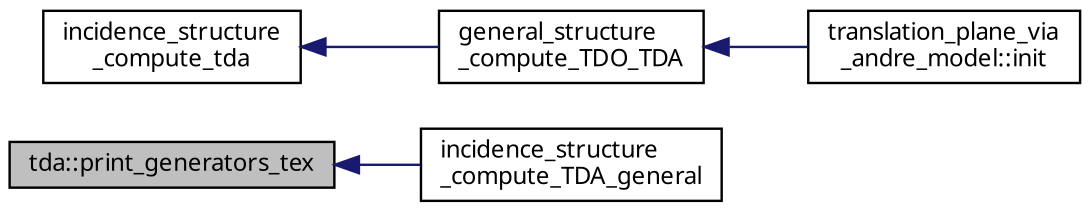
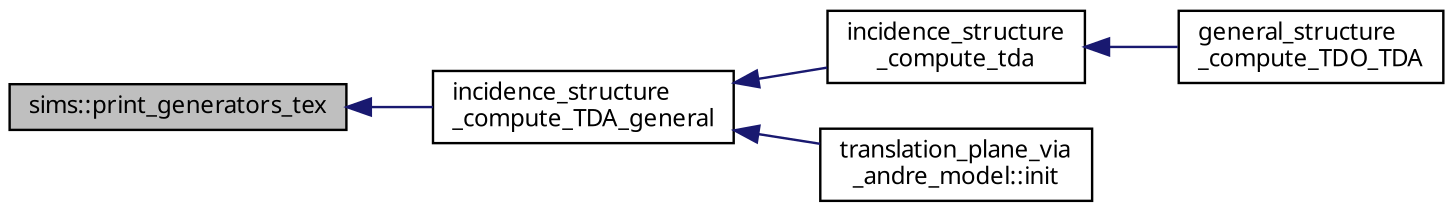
(768, 47) -> (789, 139)
none -> (793, 73)
(172, 165) -> (178, 107)
